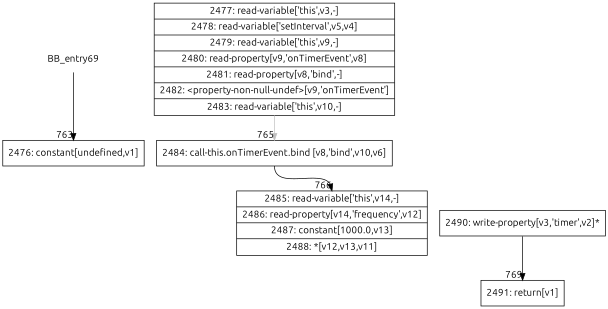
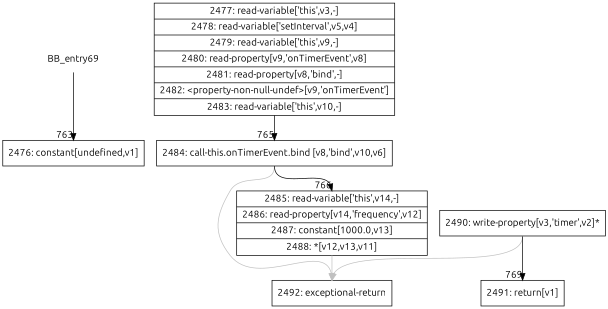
(274, 124) -> (274, 124)
none -> (332, 293)
